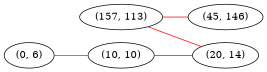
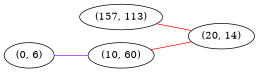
(226, 17) -> none
(121, 55) -> (121, 55)
